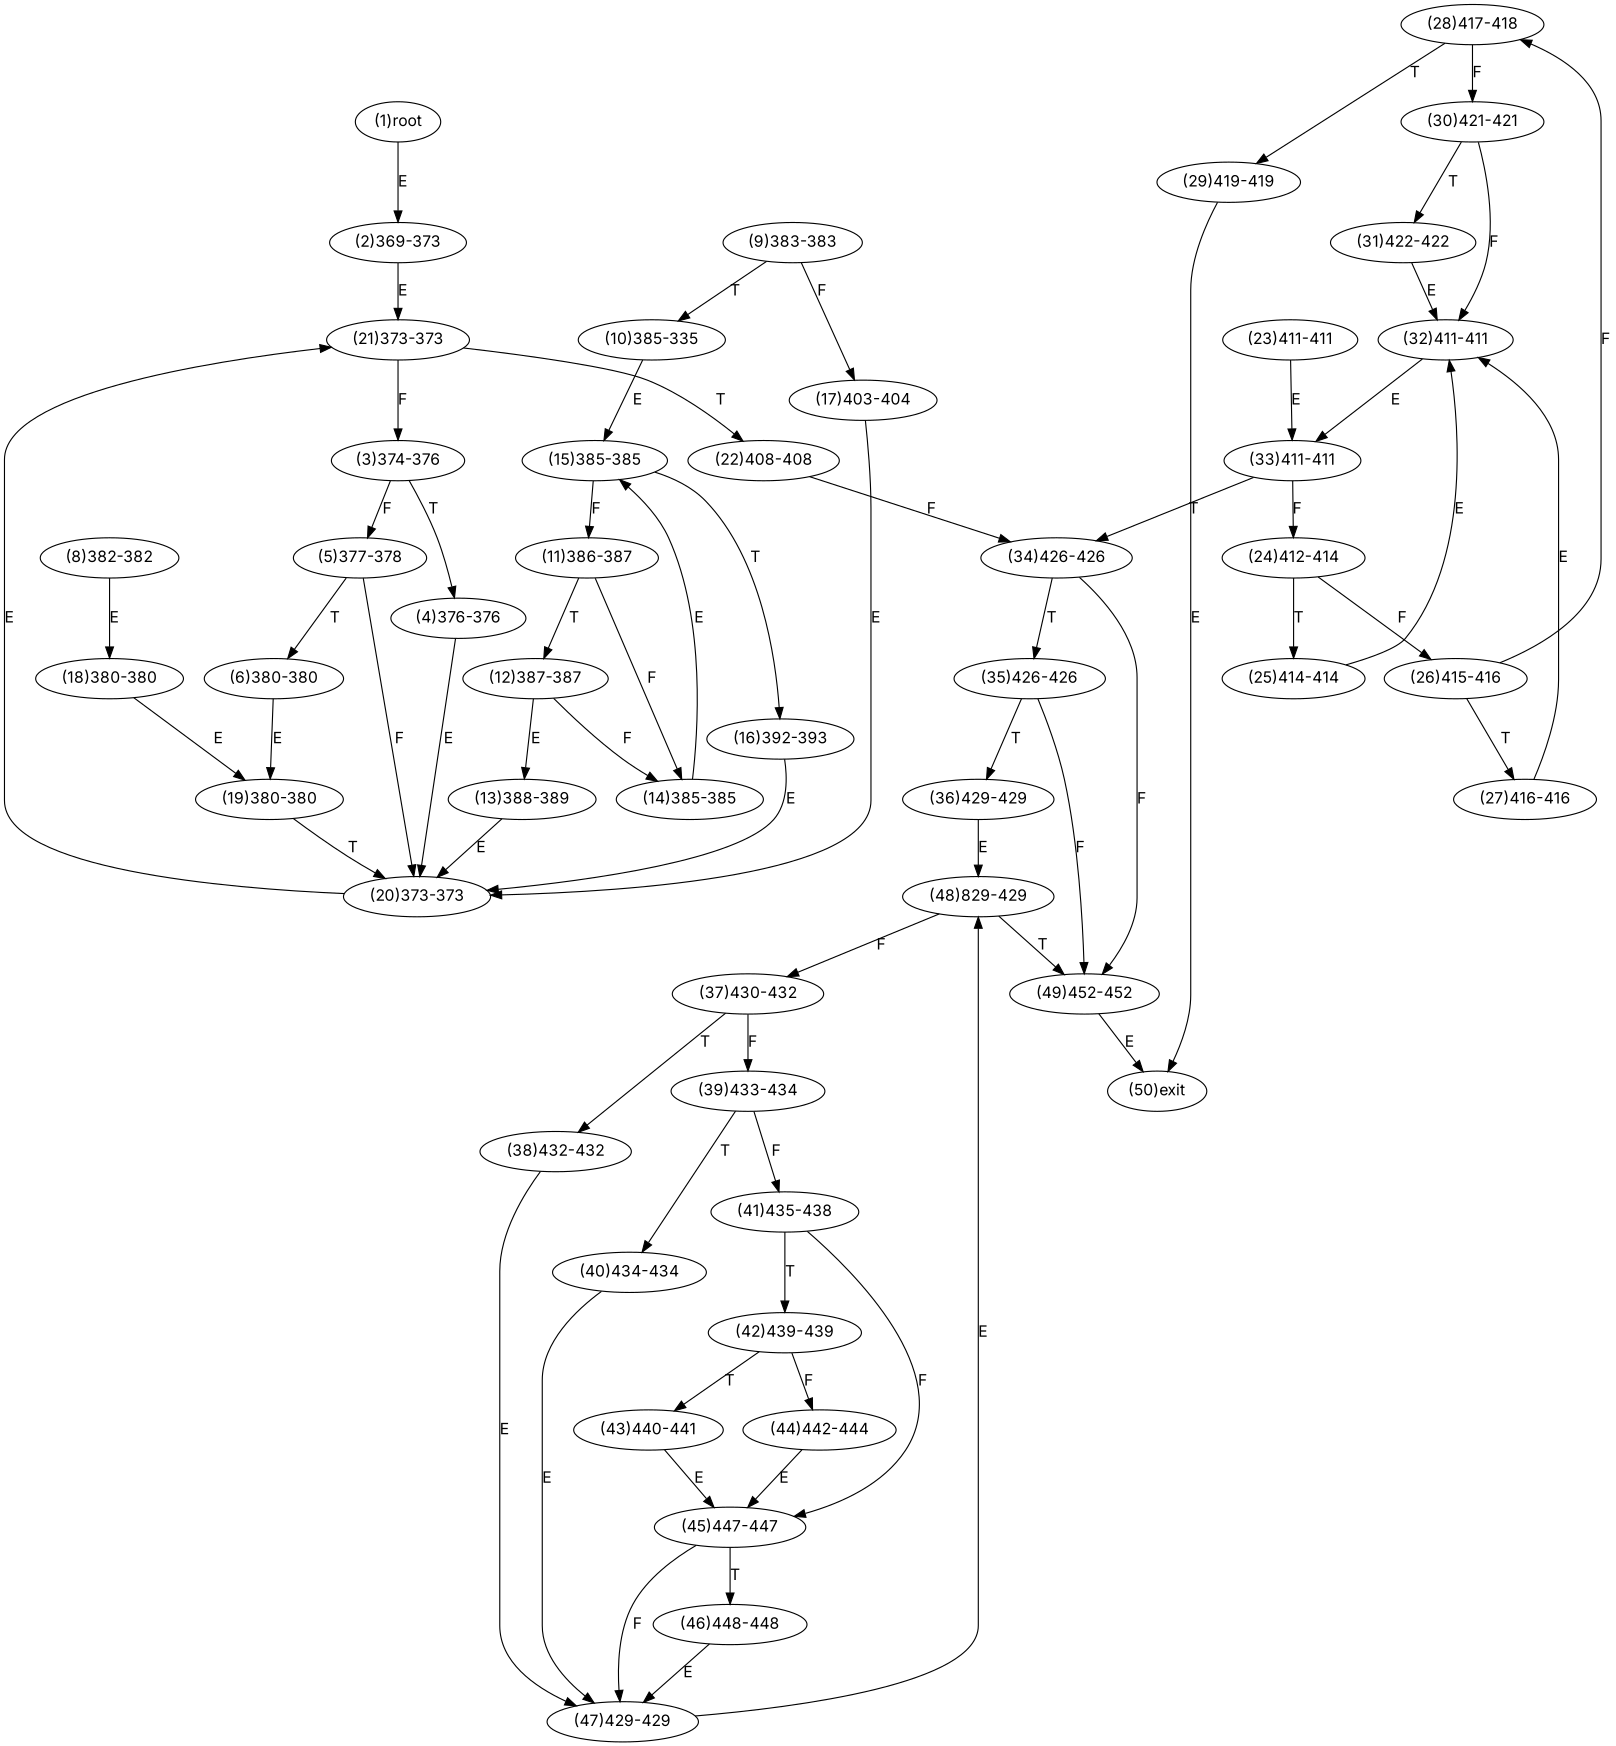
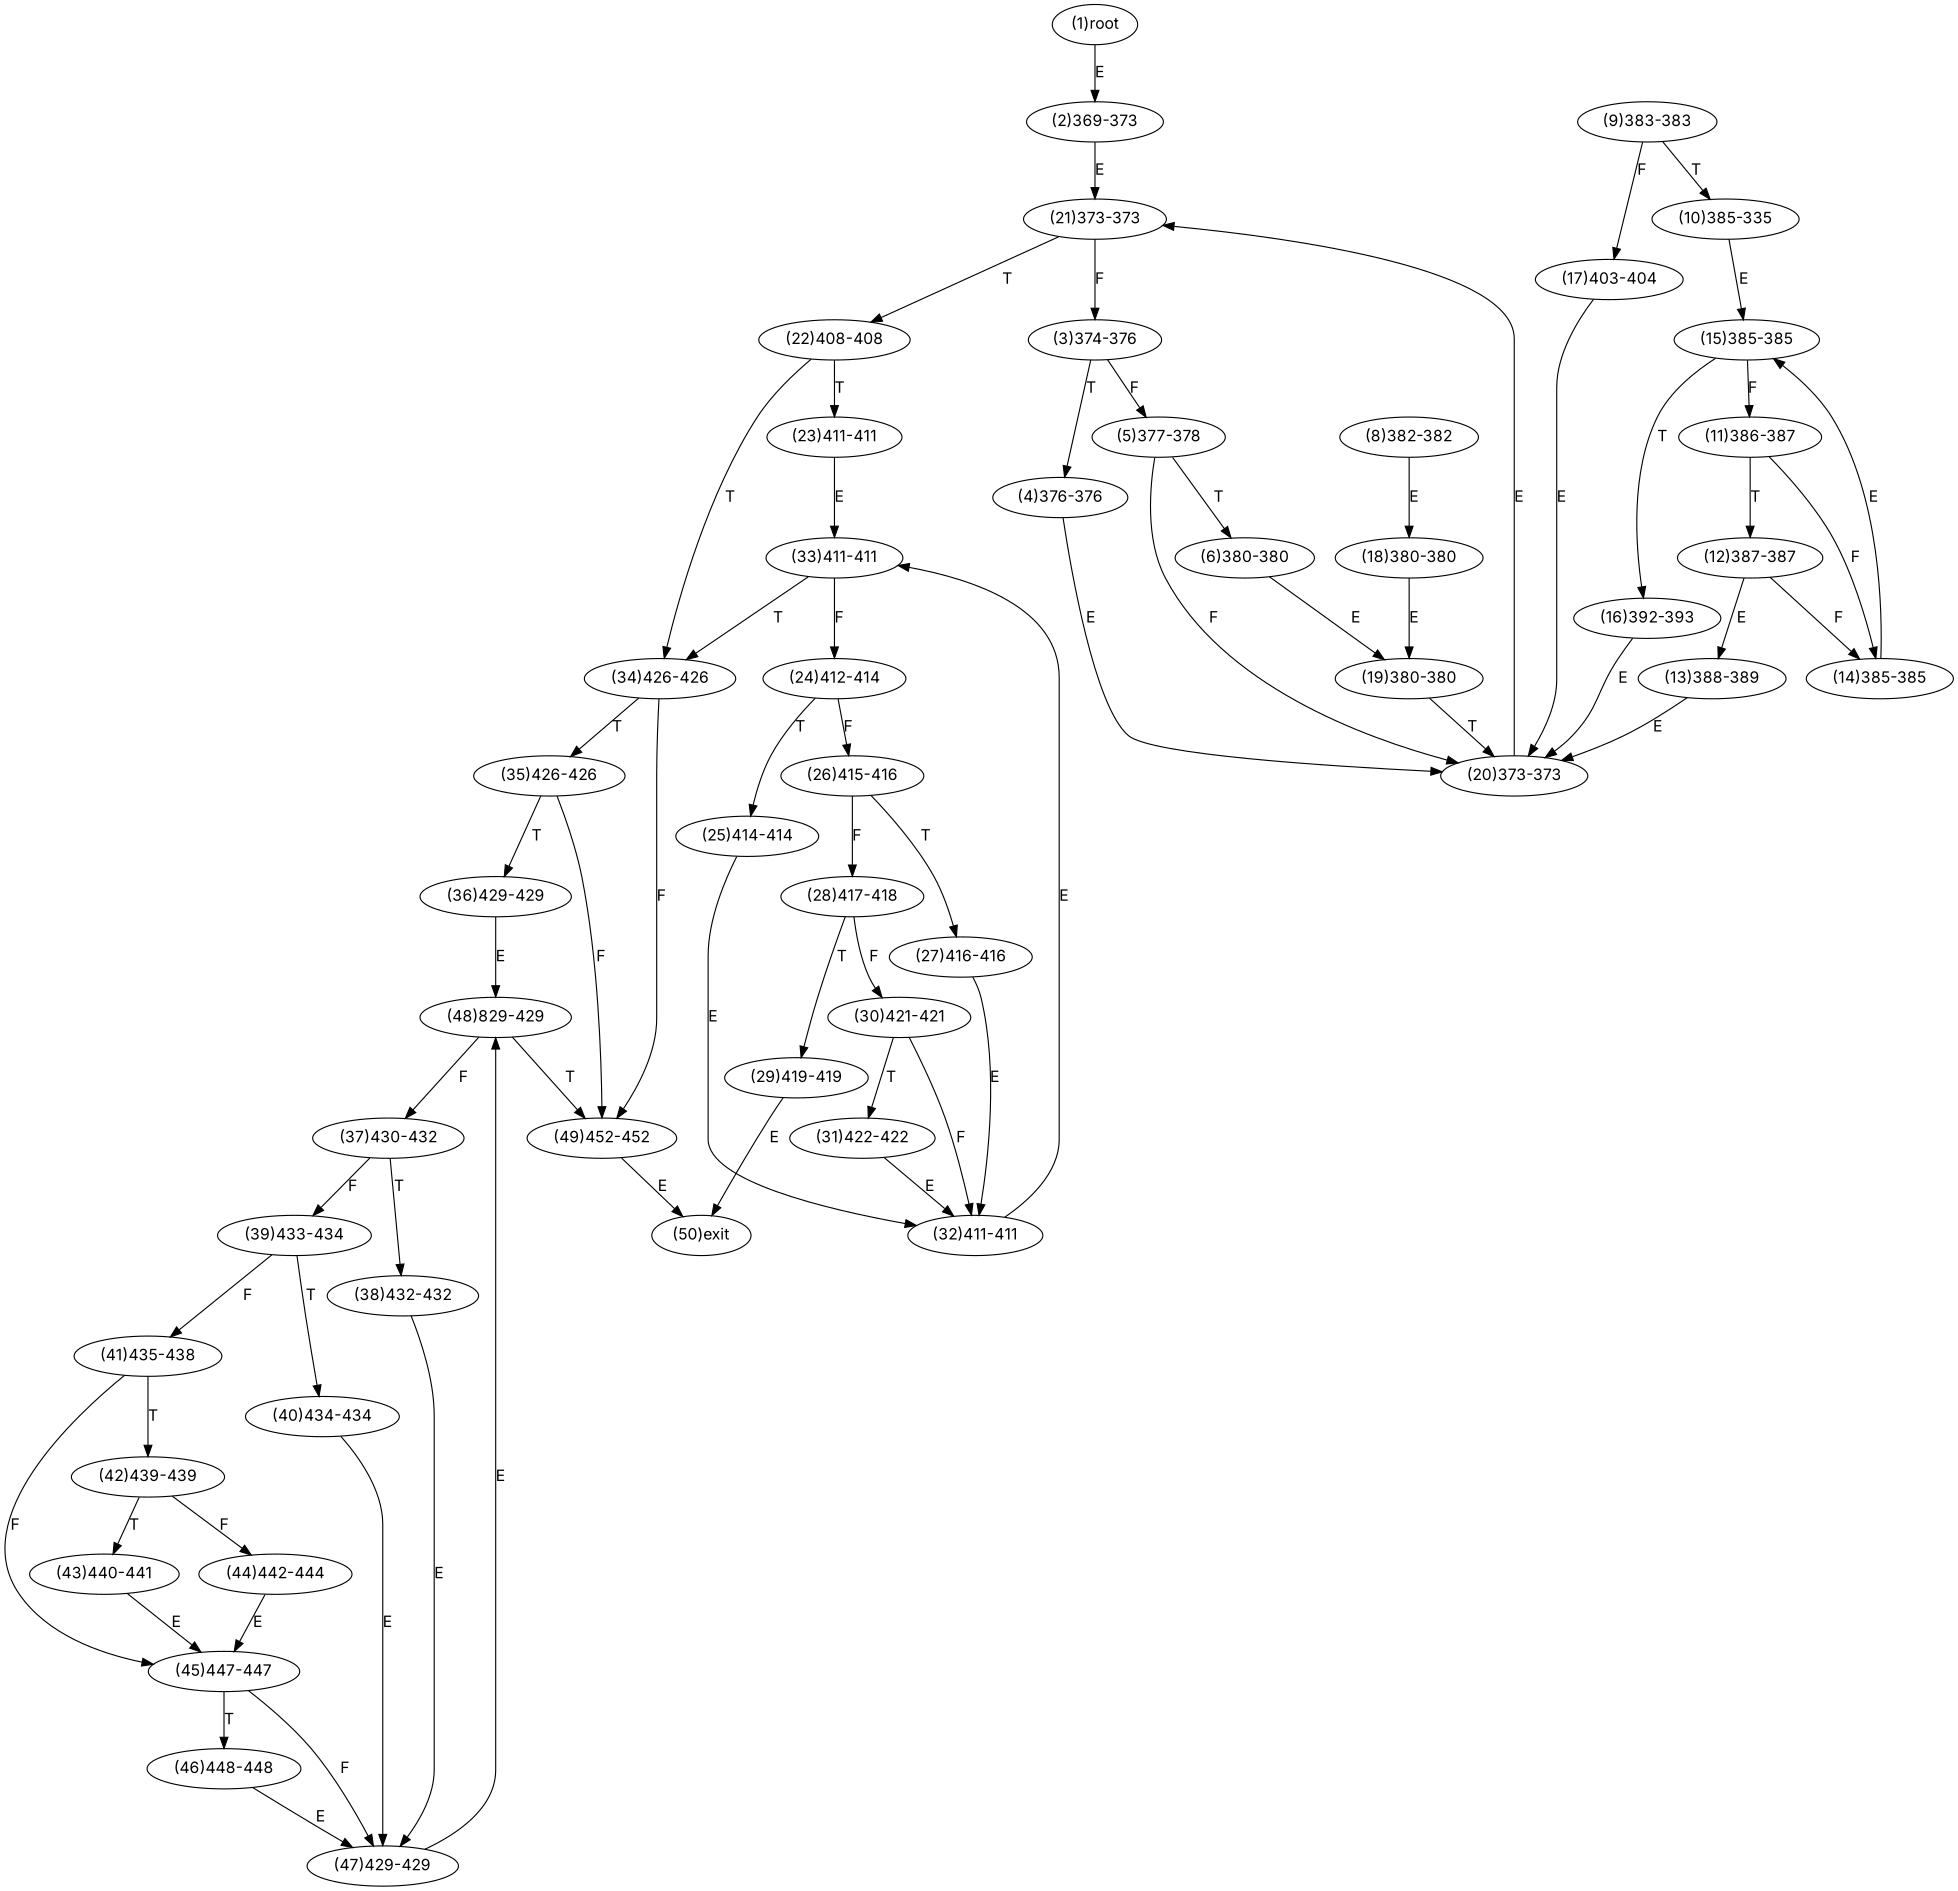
none -> (834, 383)
(932, 509) -> (730, 498)
